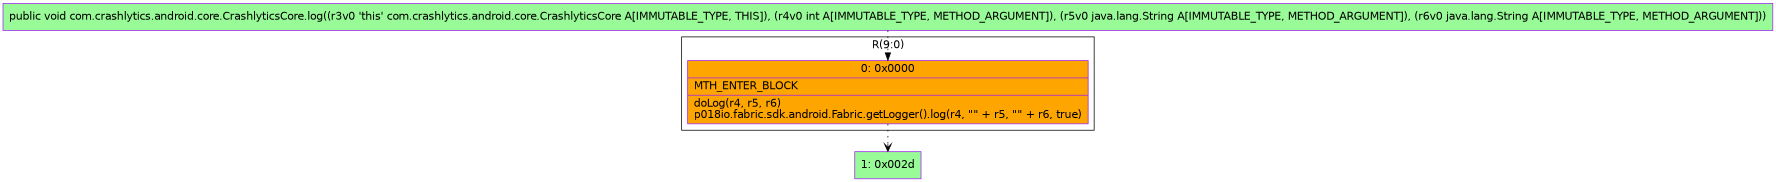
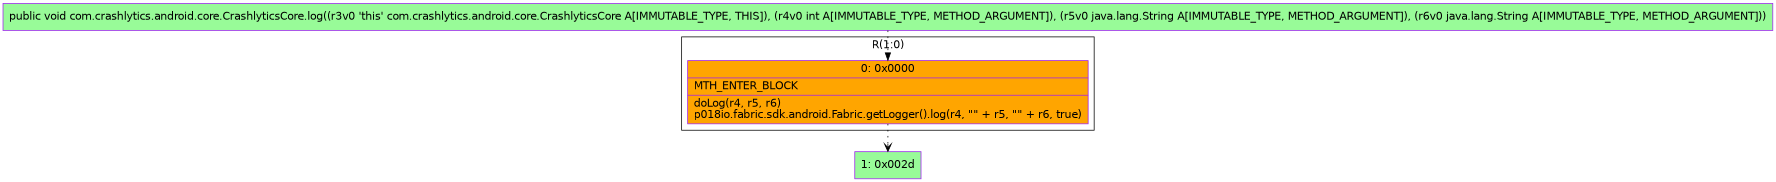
(888, 46) -> (888, 46)
